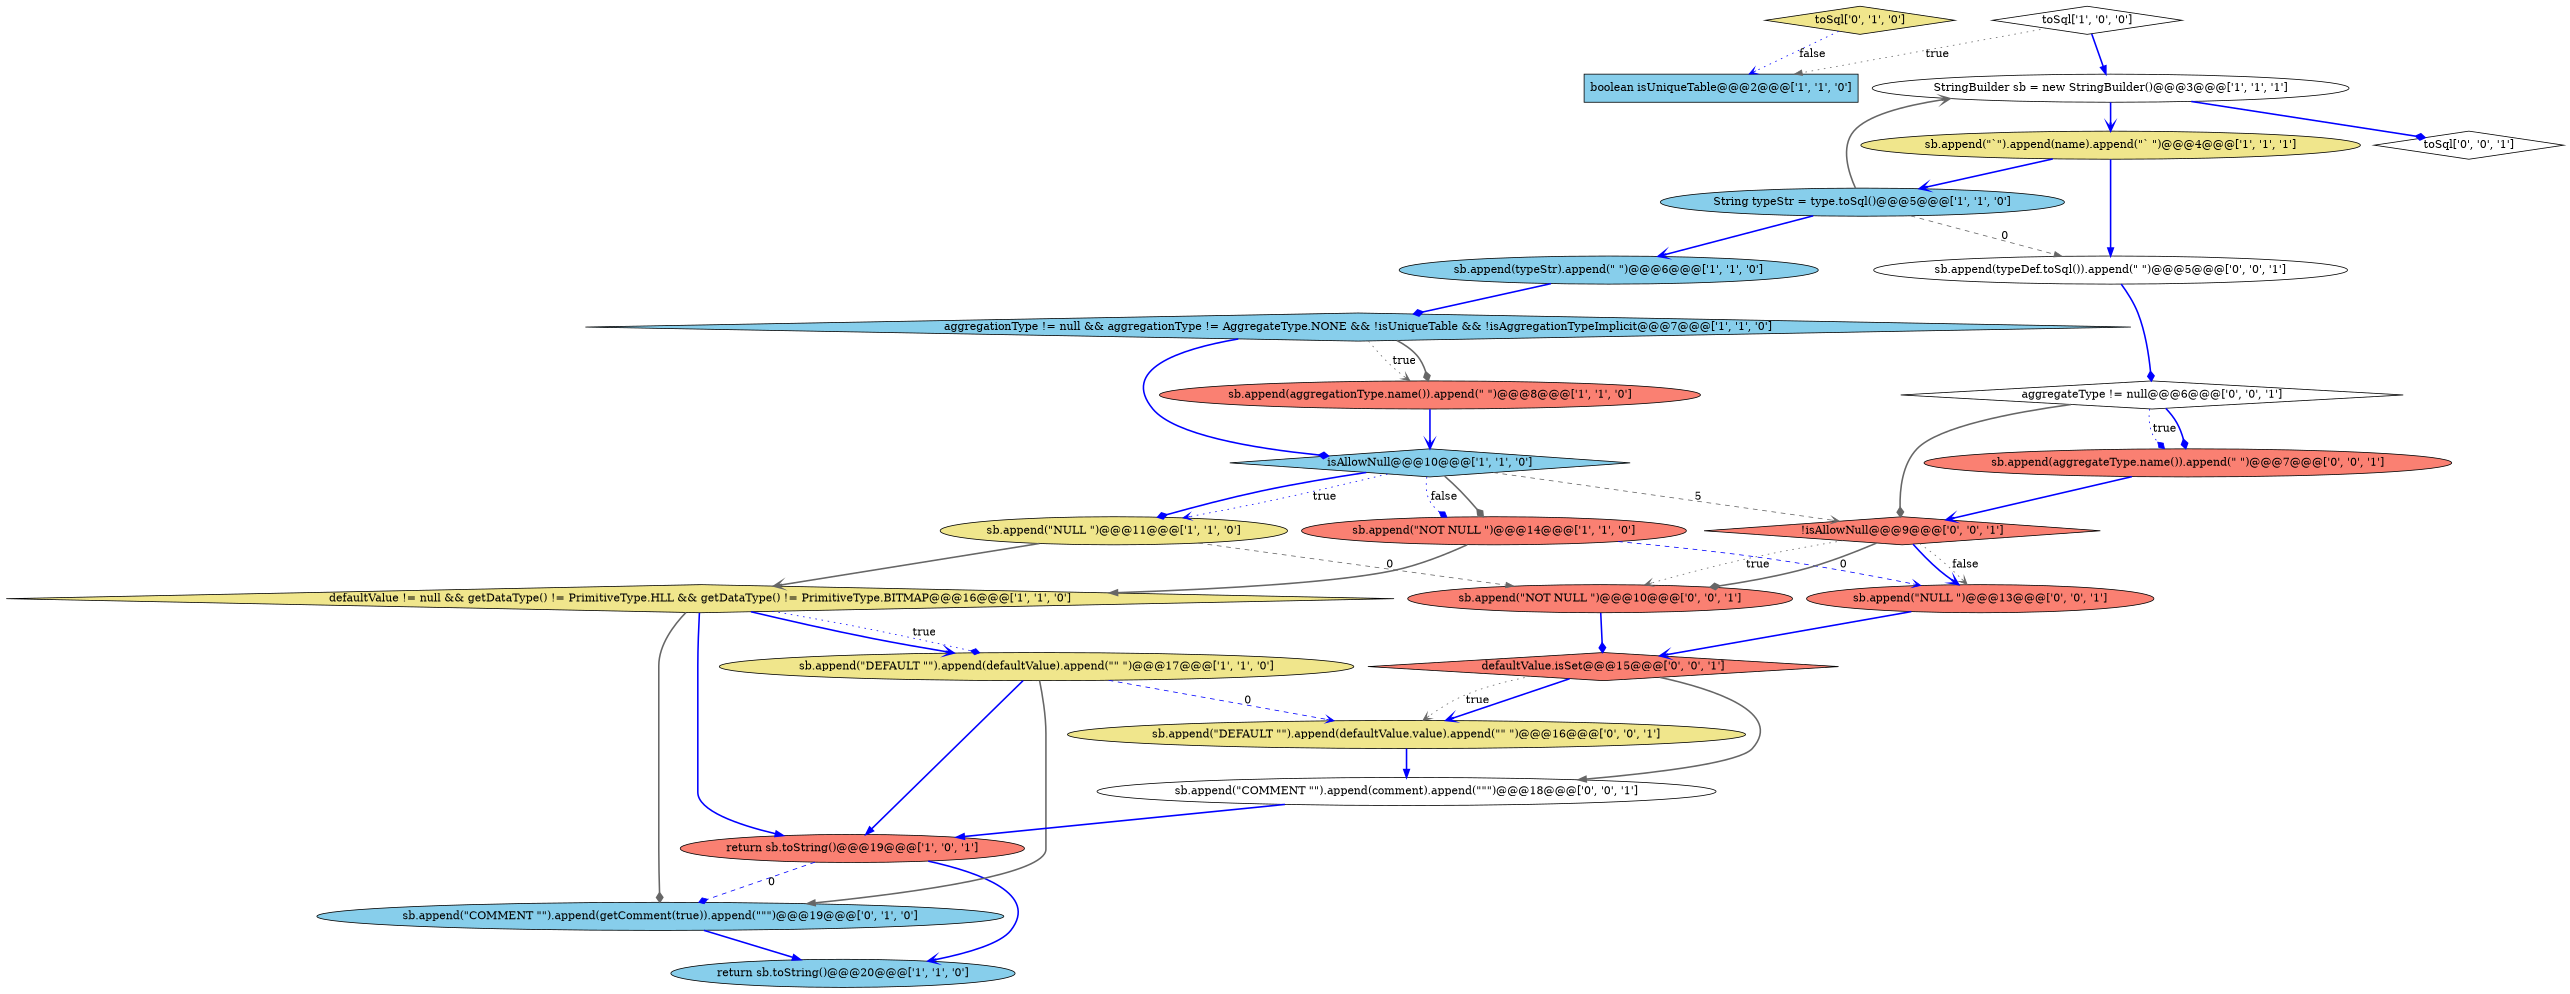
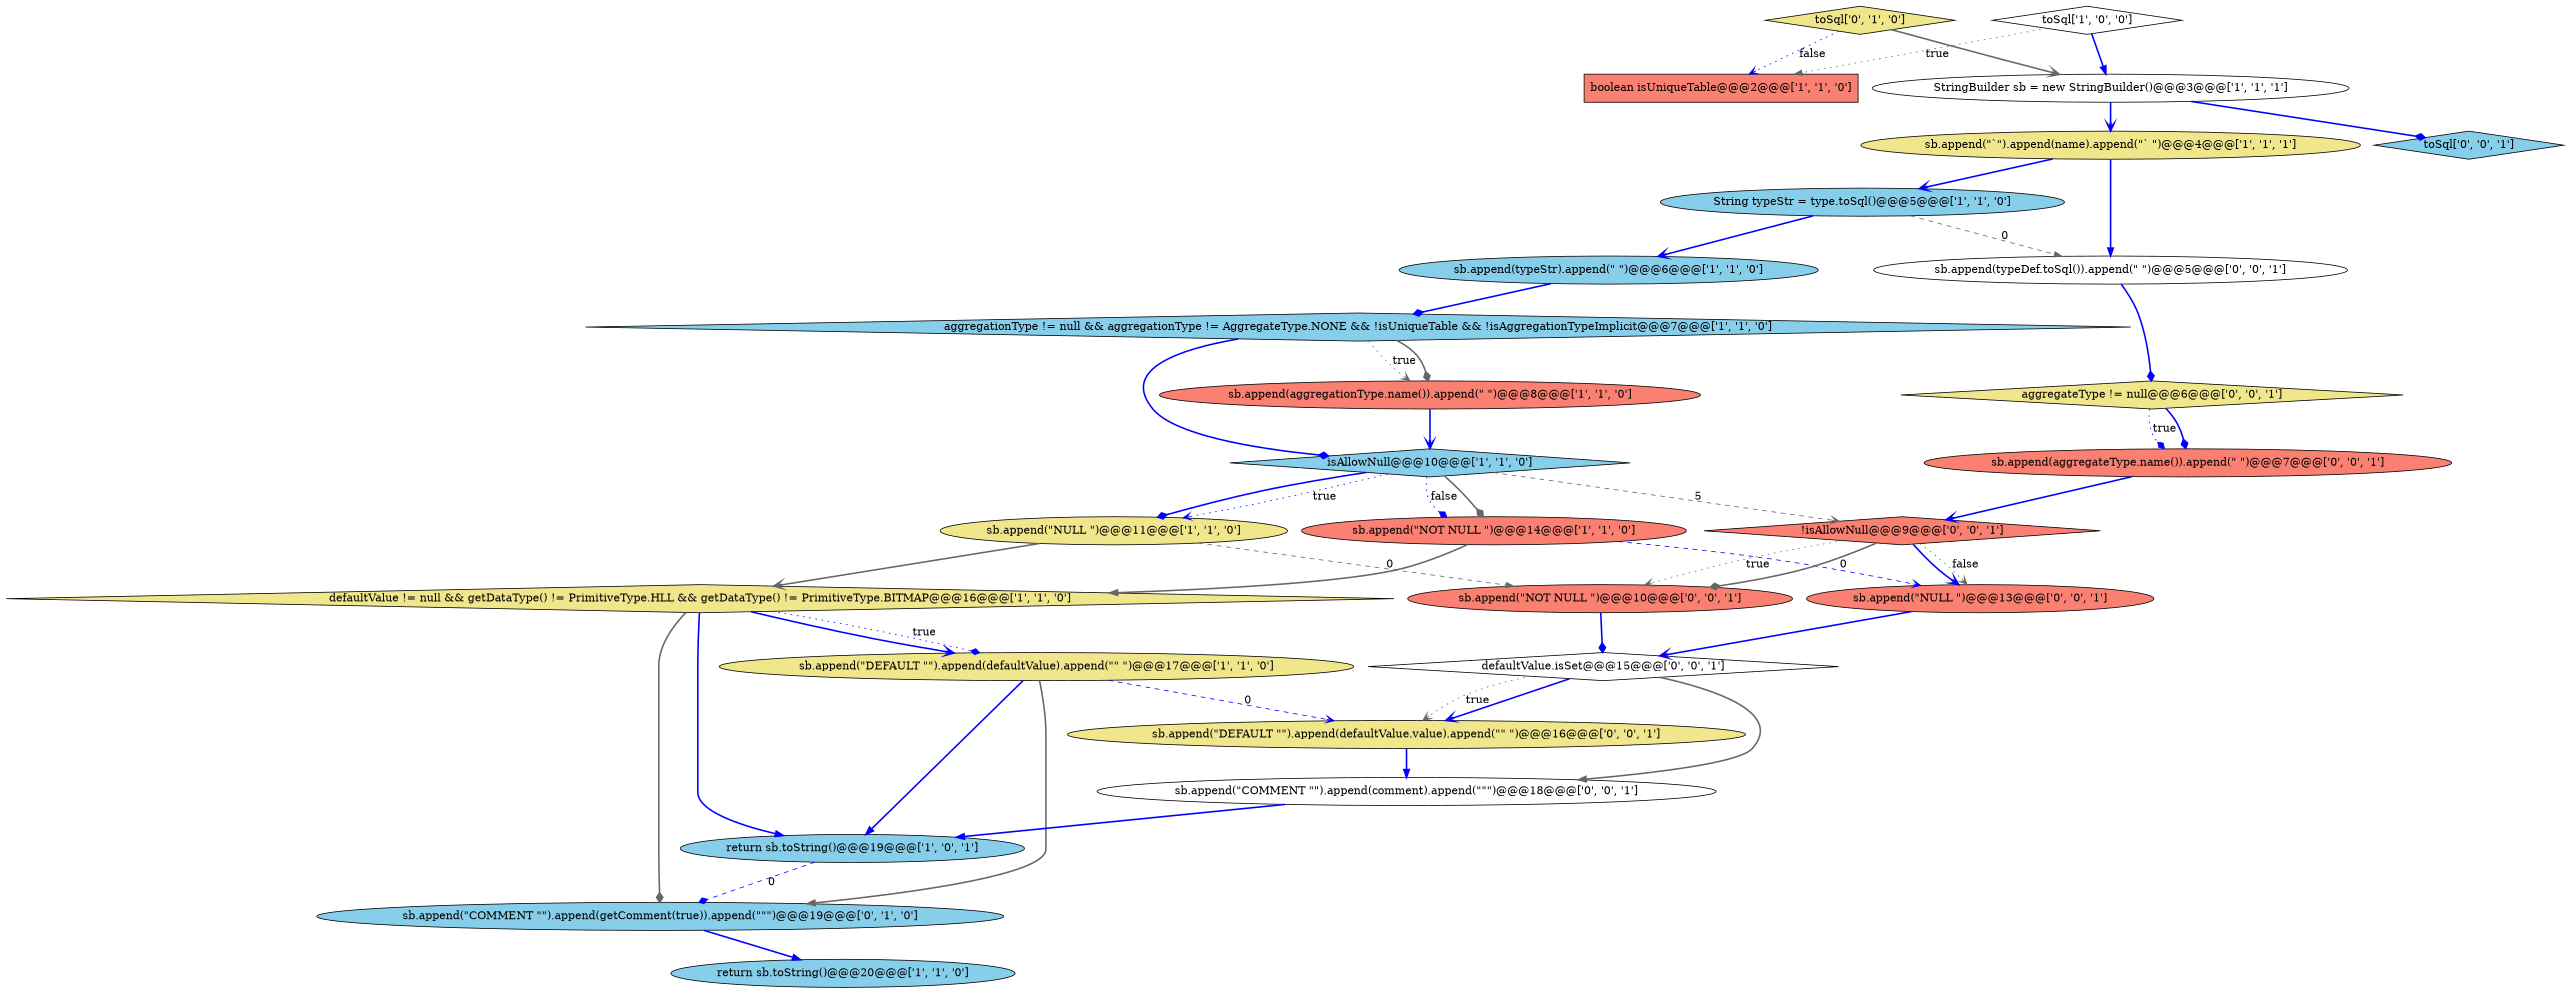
(1721, 88) -> (1721, 88)
(1868, 120) -> (1972, 51)
(2469, 145) -> (2469, 145)
(2152, 395) -> (2152, 395)
(1961, 427) -> none
(1603, 667) -> (1603, 667)
(852, 848) -> (852, 848)
(1017, 908) -> none
